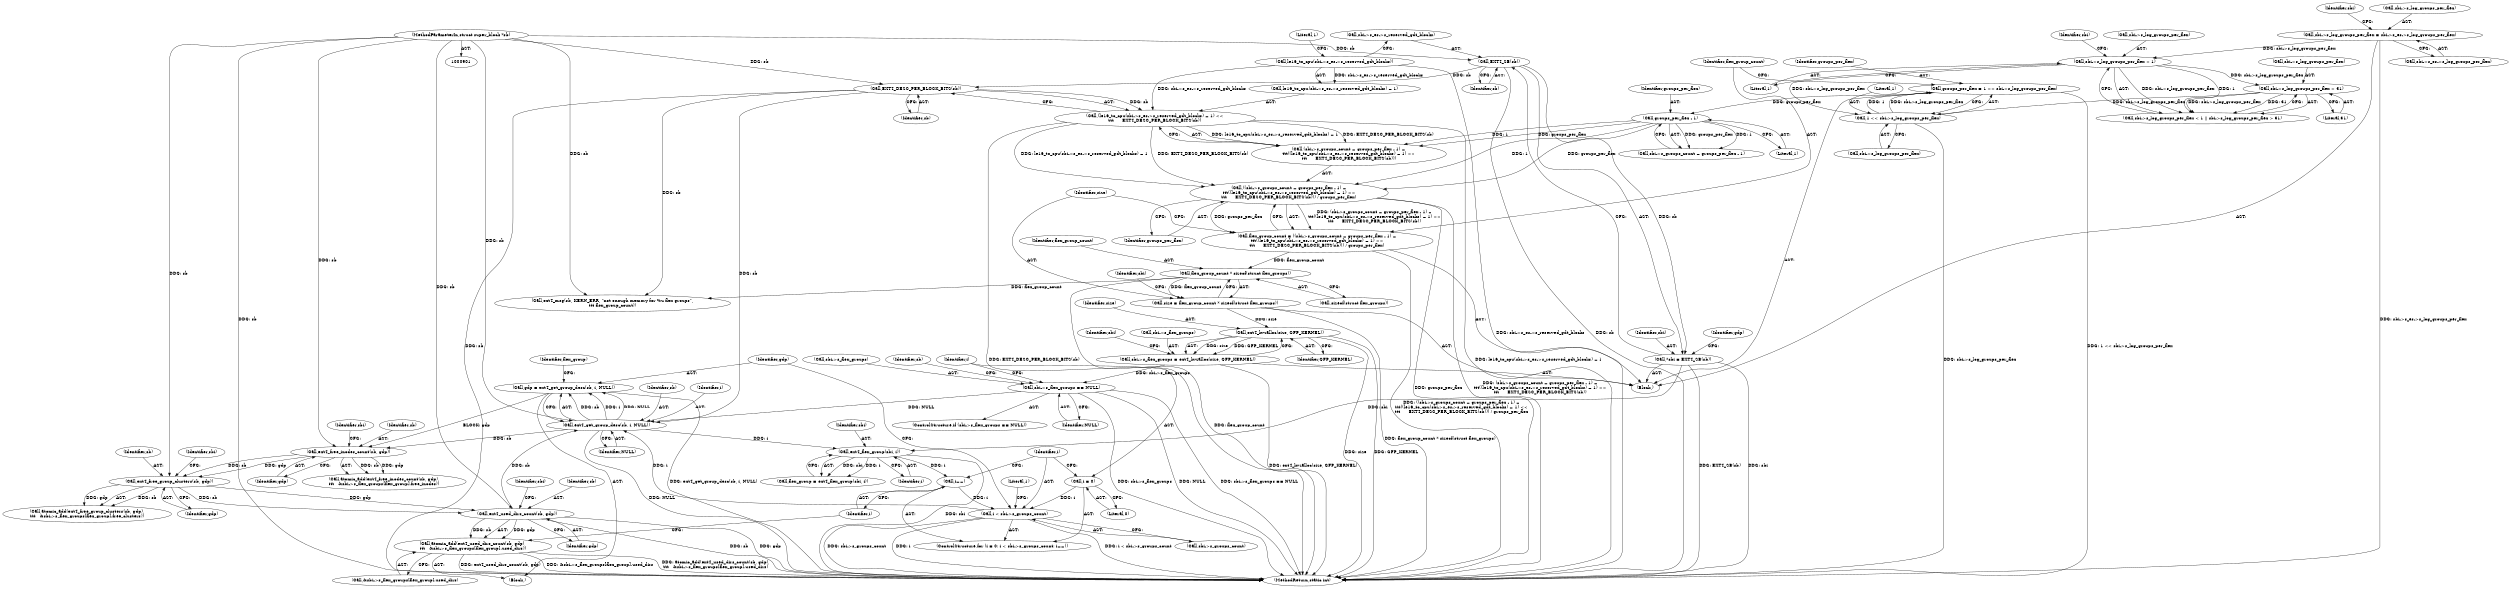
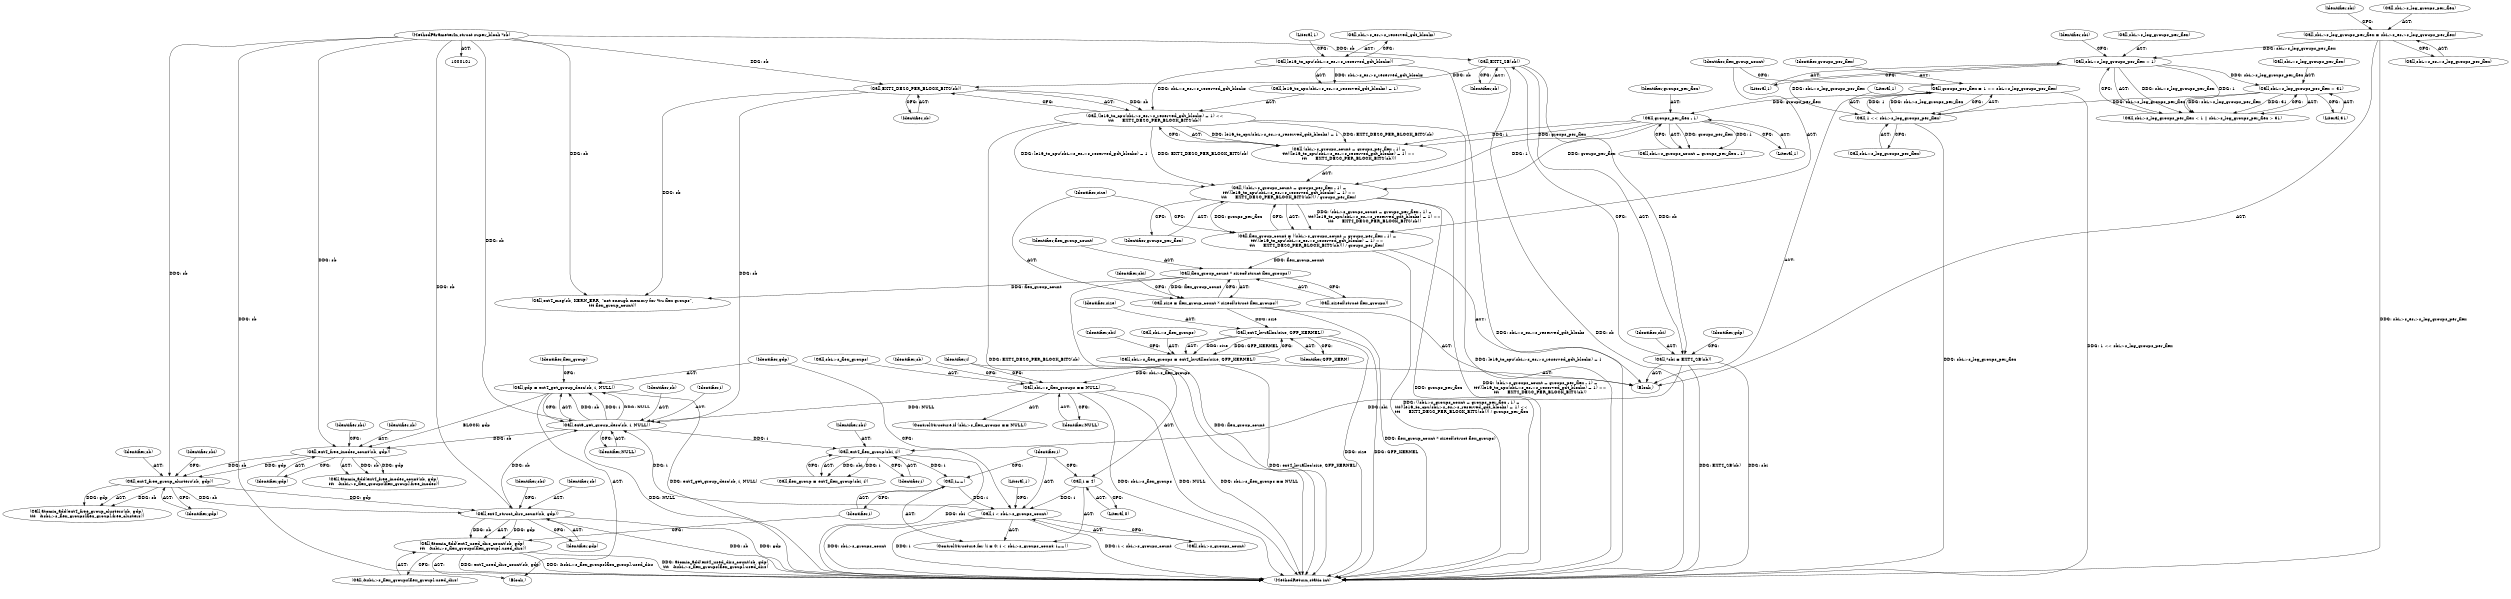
(1445, 49) -> (1363, 47)
(461, 62) -> (461, 62)
(1325, 360) -> (1325, 360)
(606, 425) -> (606, 425)
(1083, 482) -> (1083, 482)
(517, 514) -> (517, 514)
(396, 532) -> none
